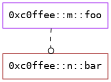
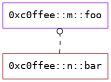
(51, 38) -> (60, 44)
